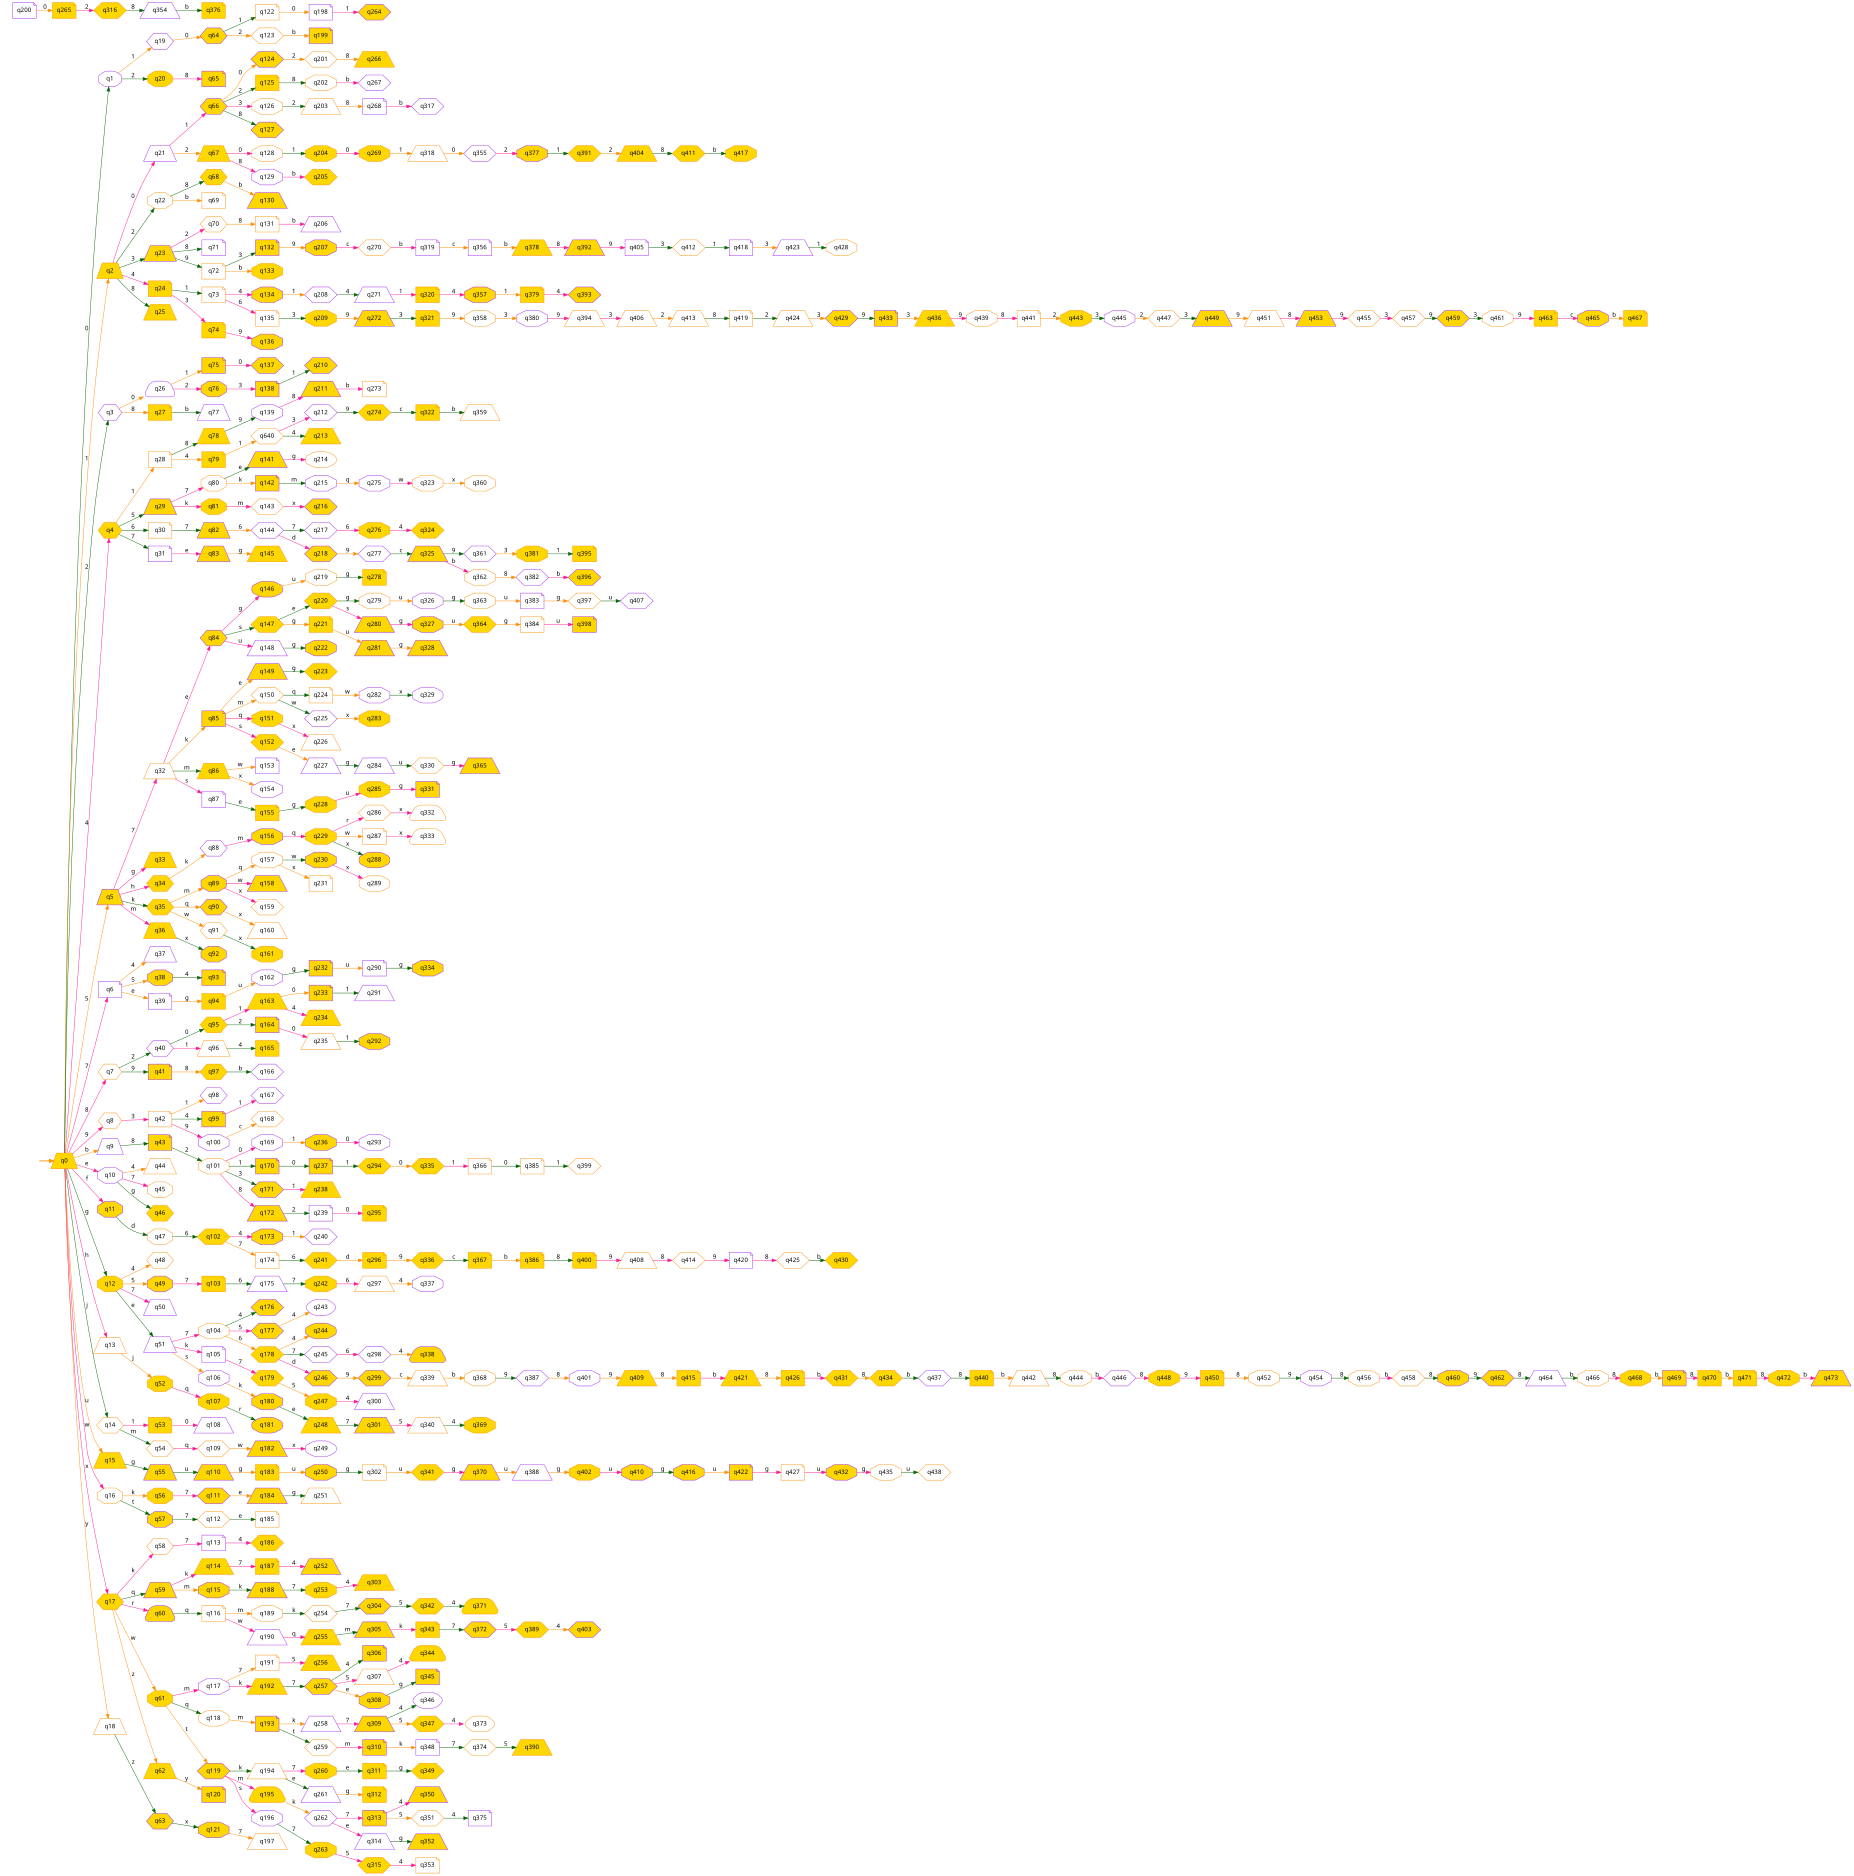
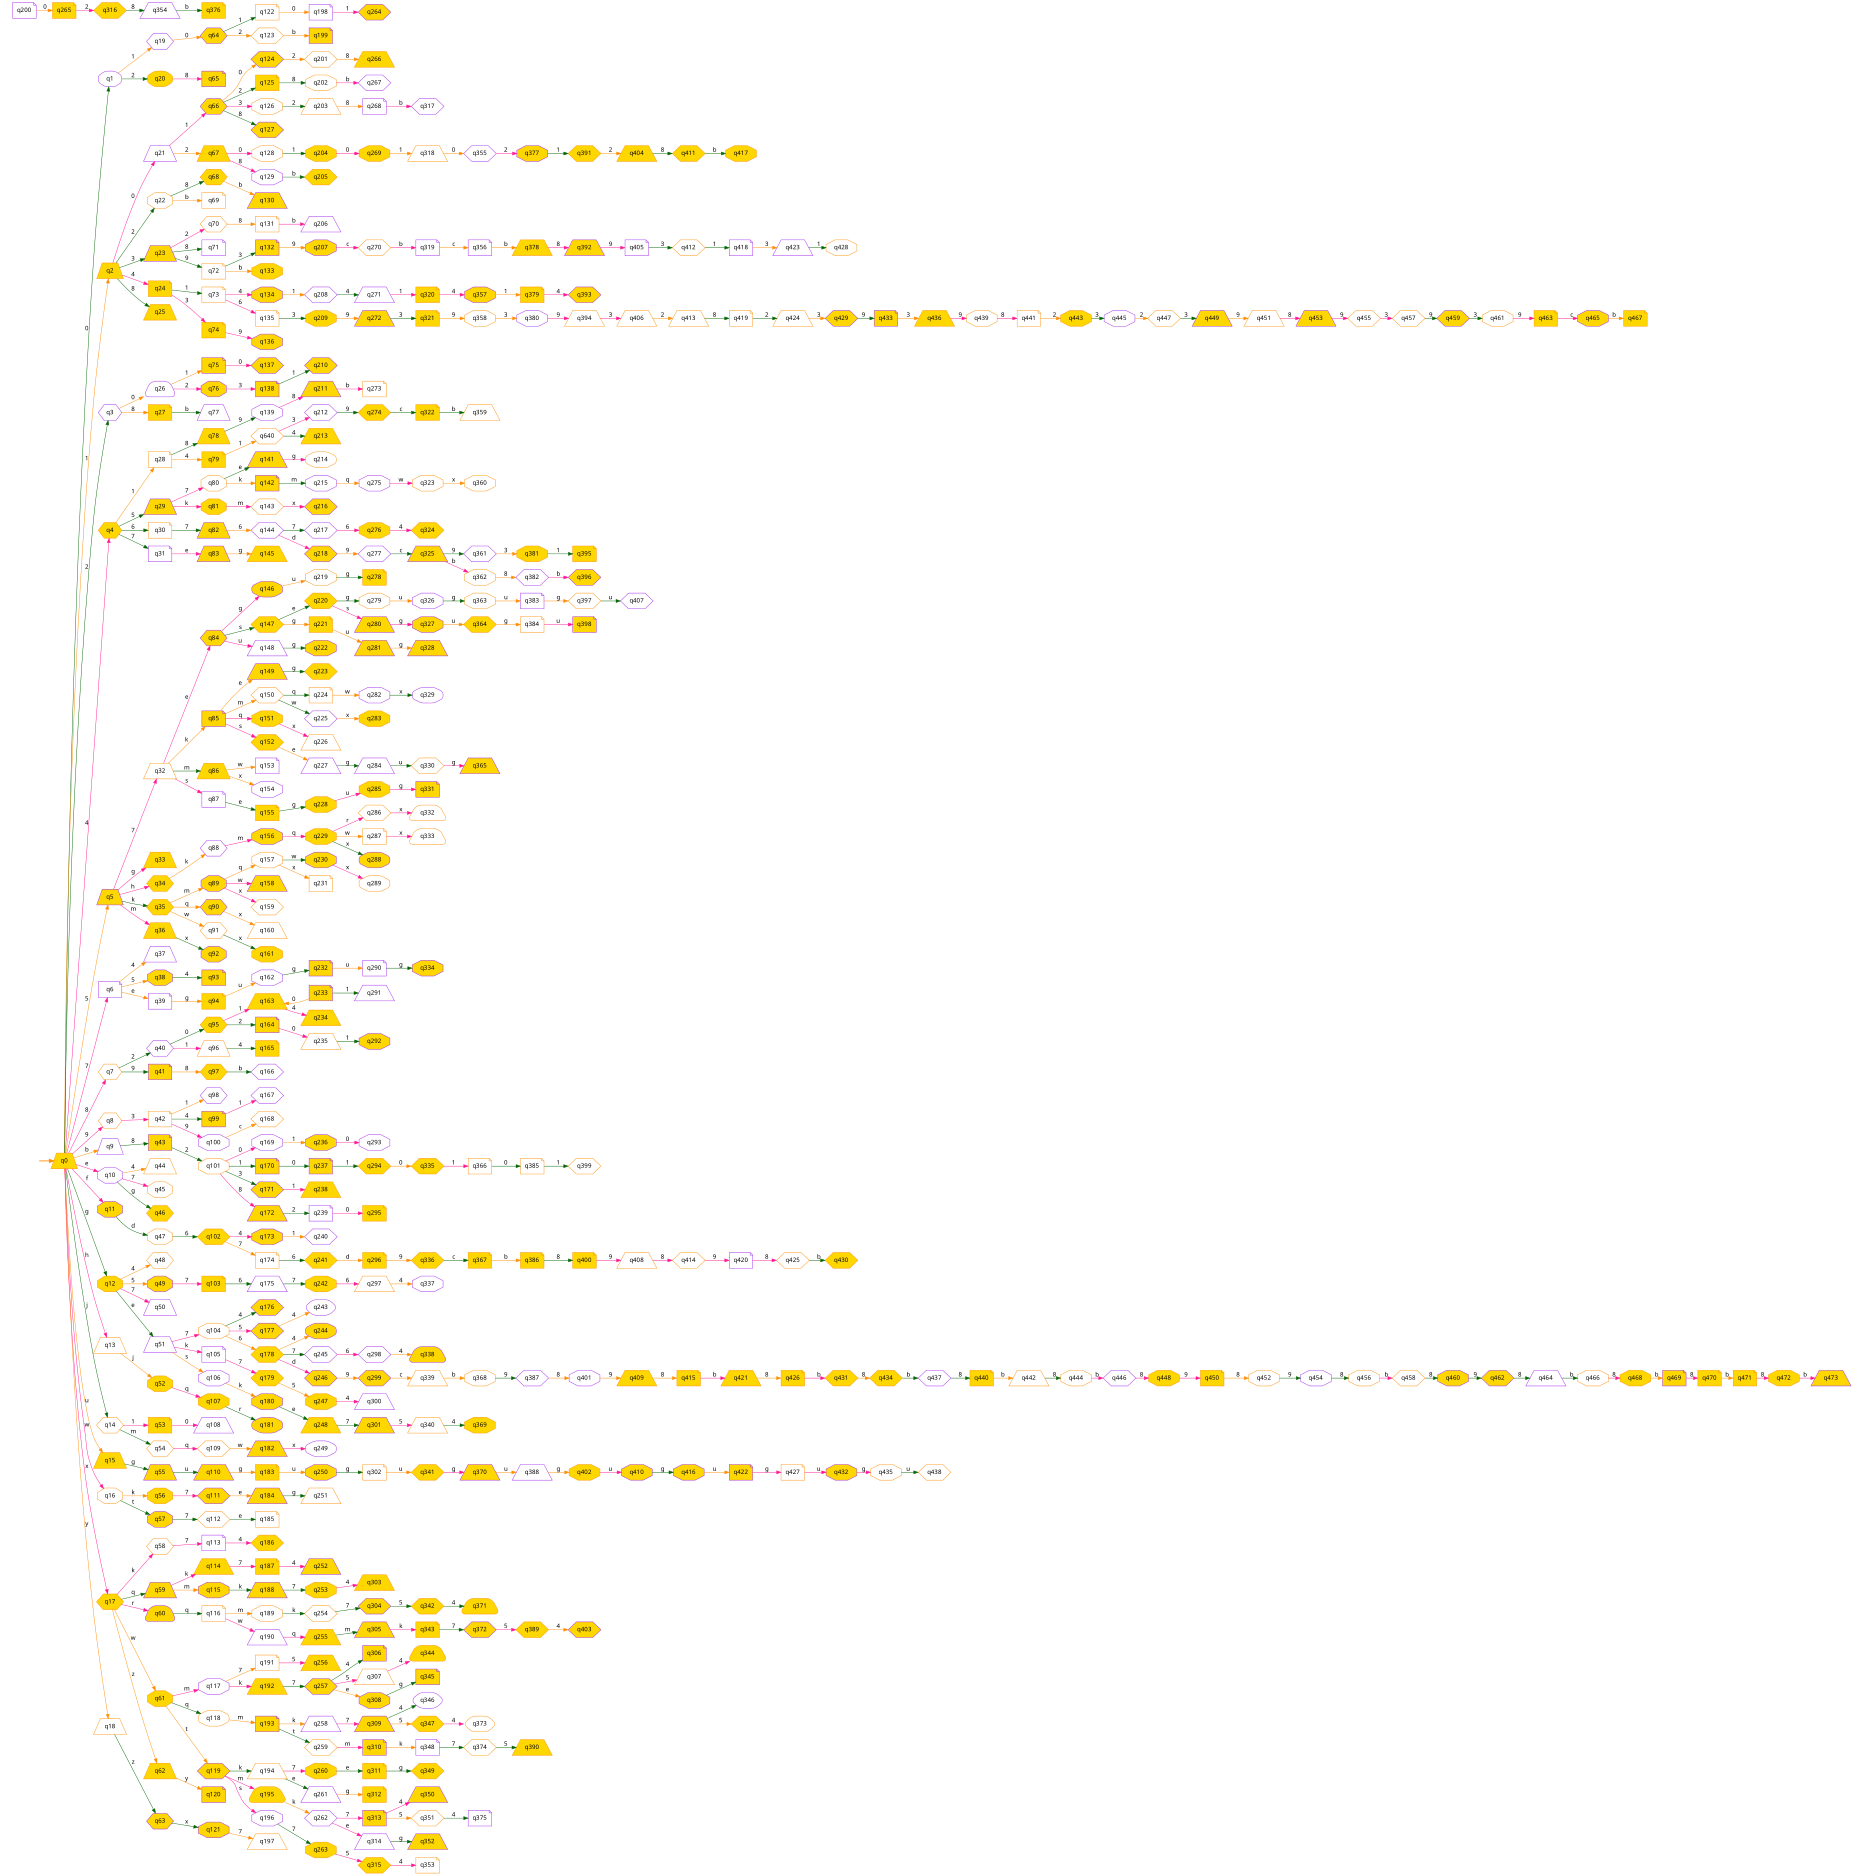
(291, 177) -> (291, 177)
(293, 994) -> (299, 1002)
